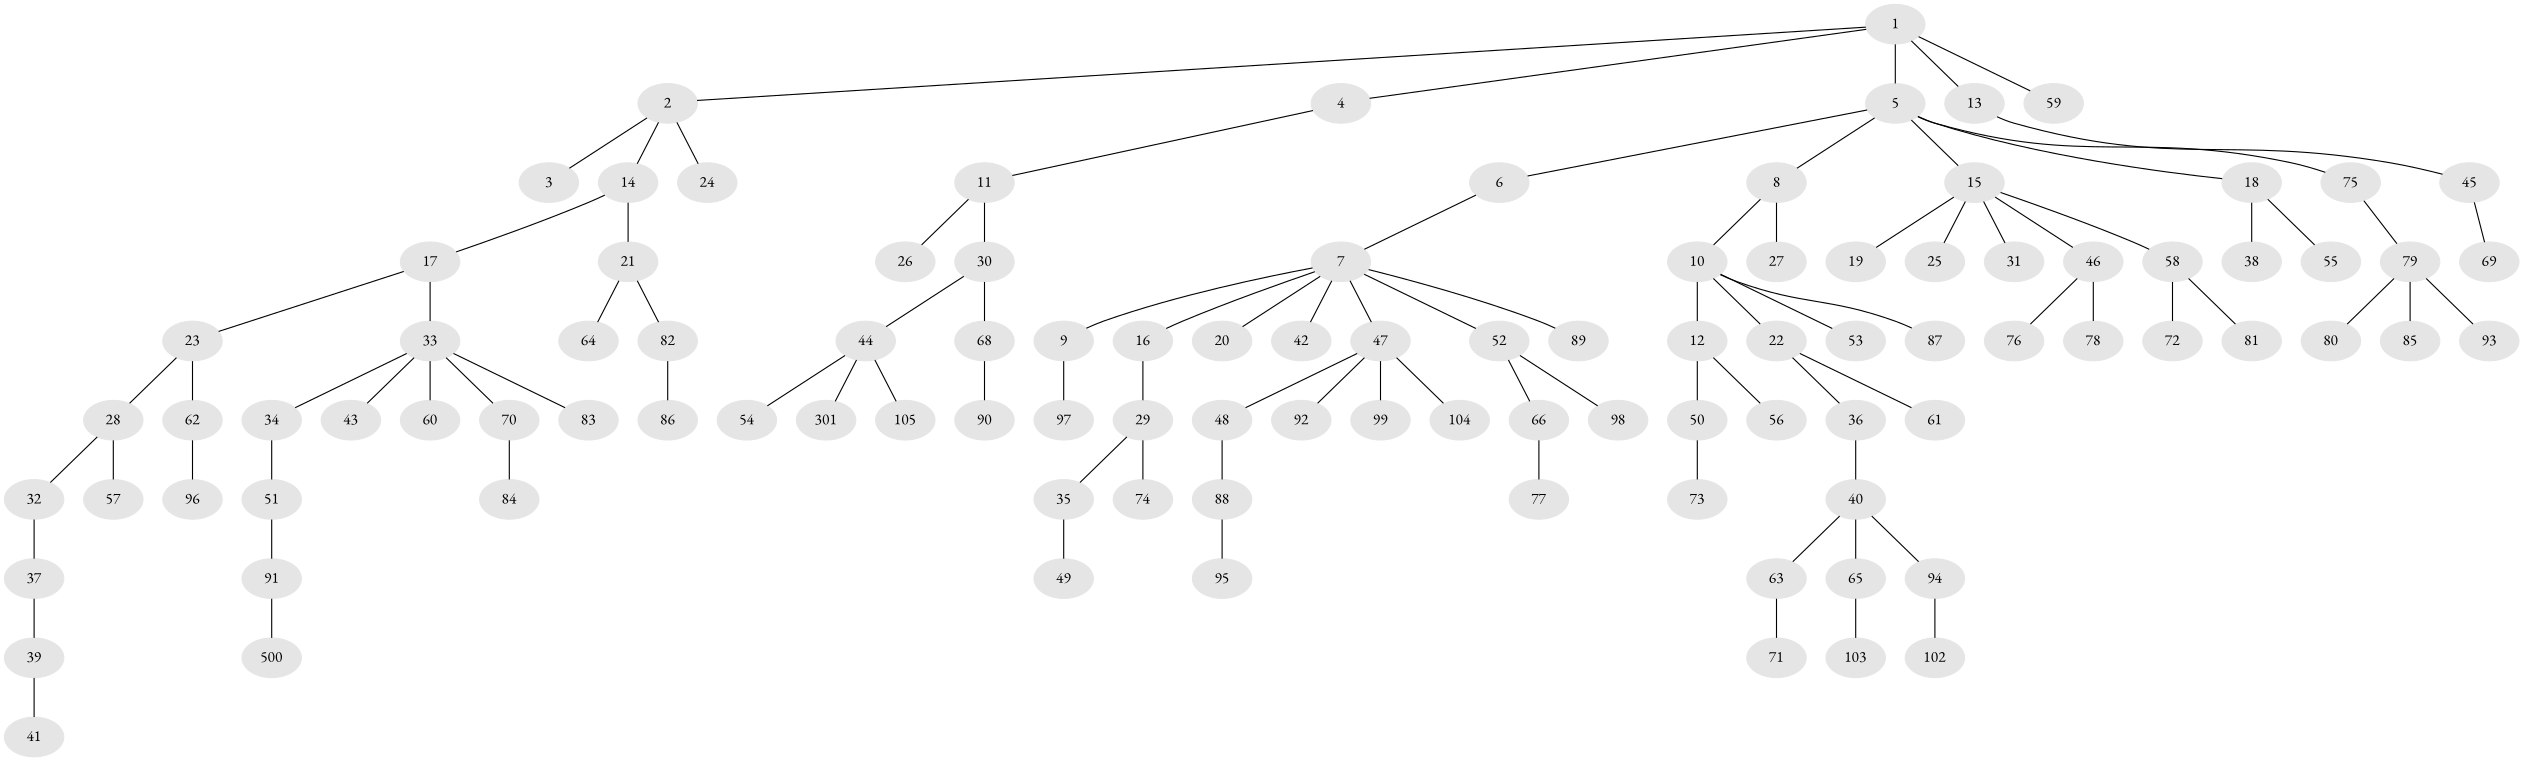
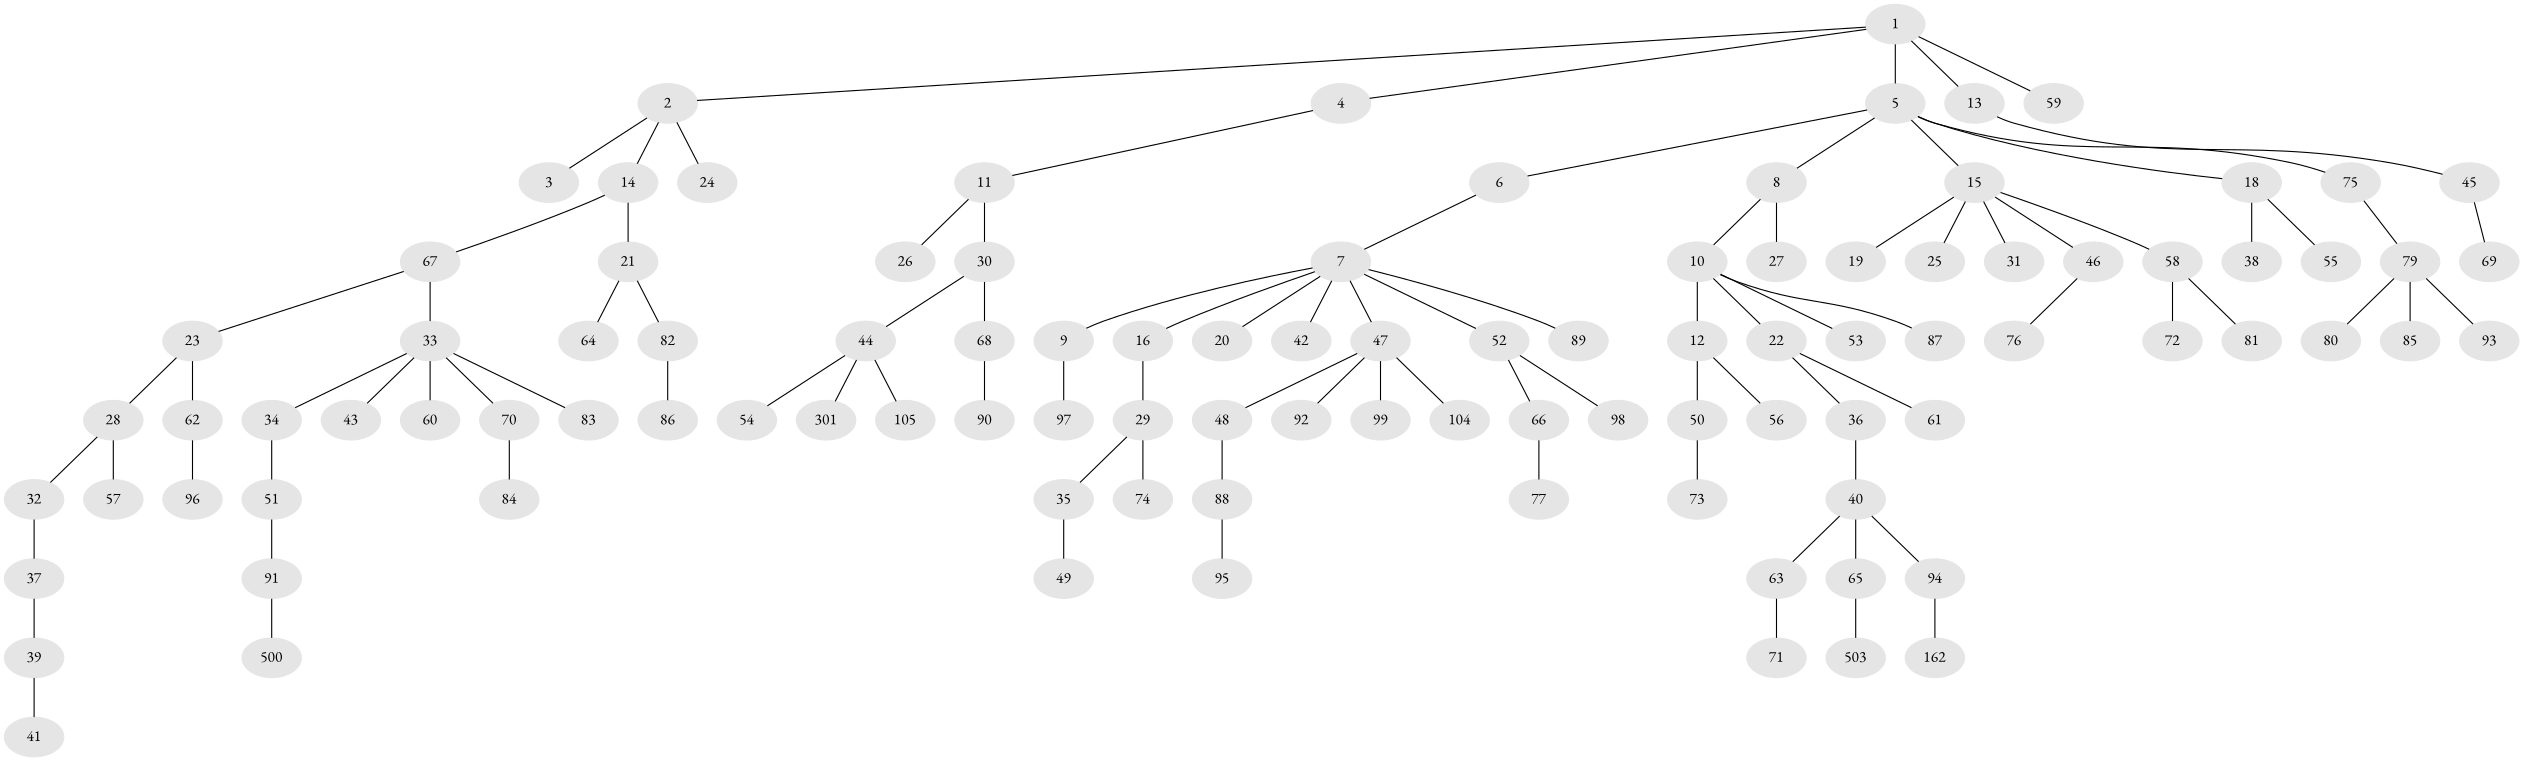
(430, 262) -> (430, 262)
(2093, 341) -> none
(1856, 658) -> (1856, 658)
(1935, 658) -> (1935, 658)
